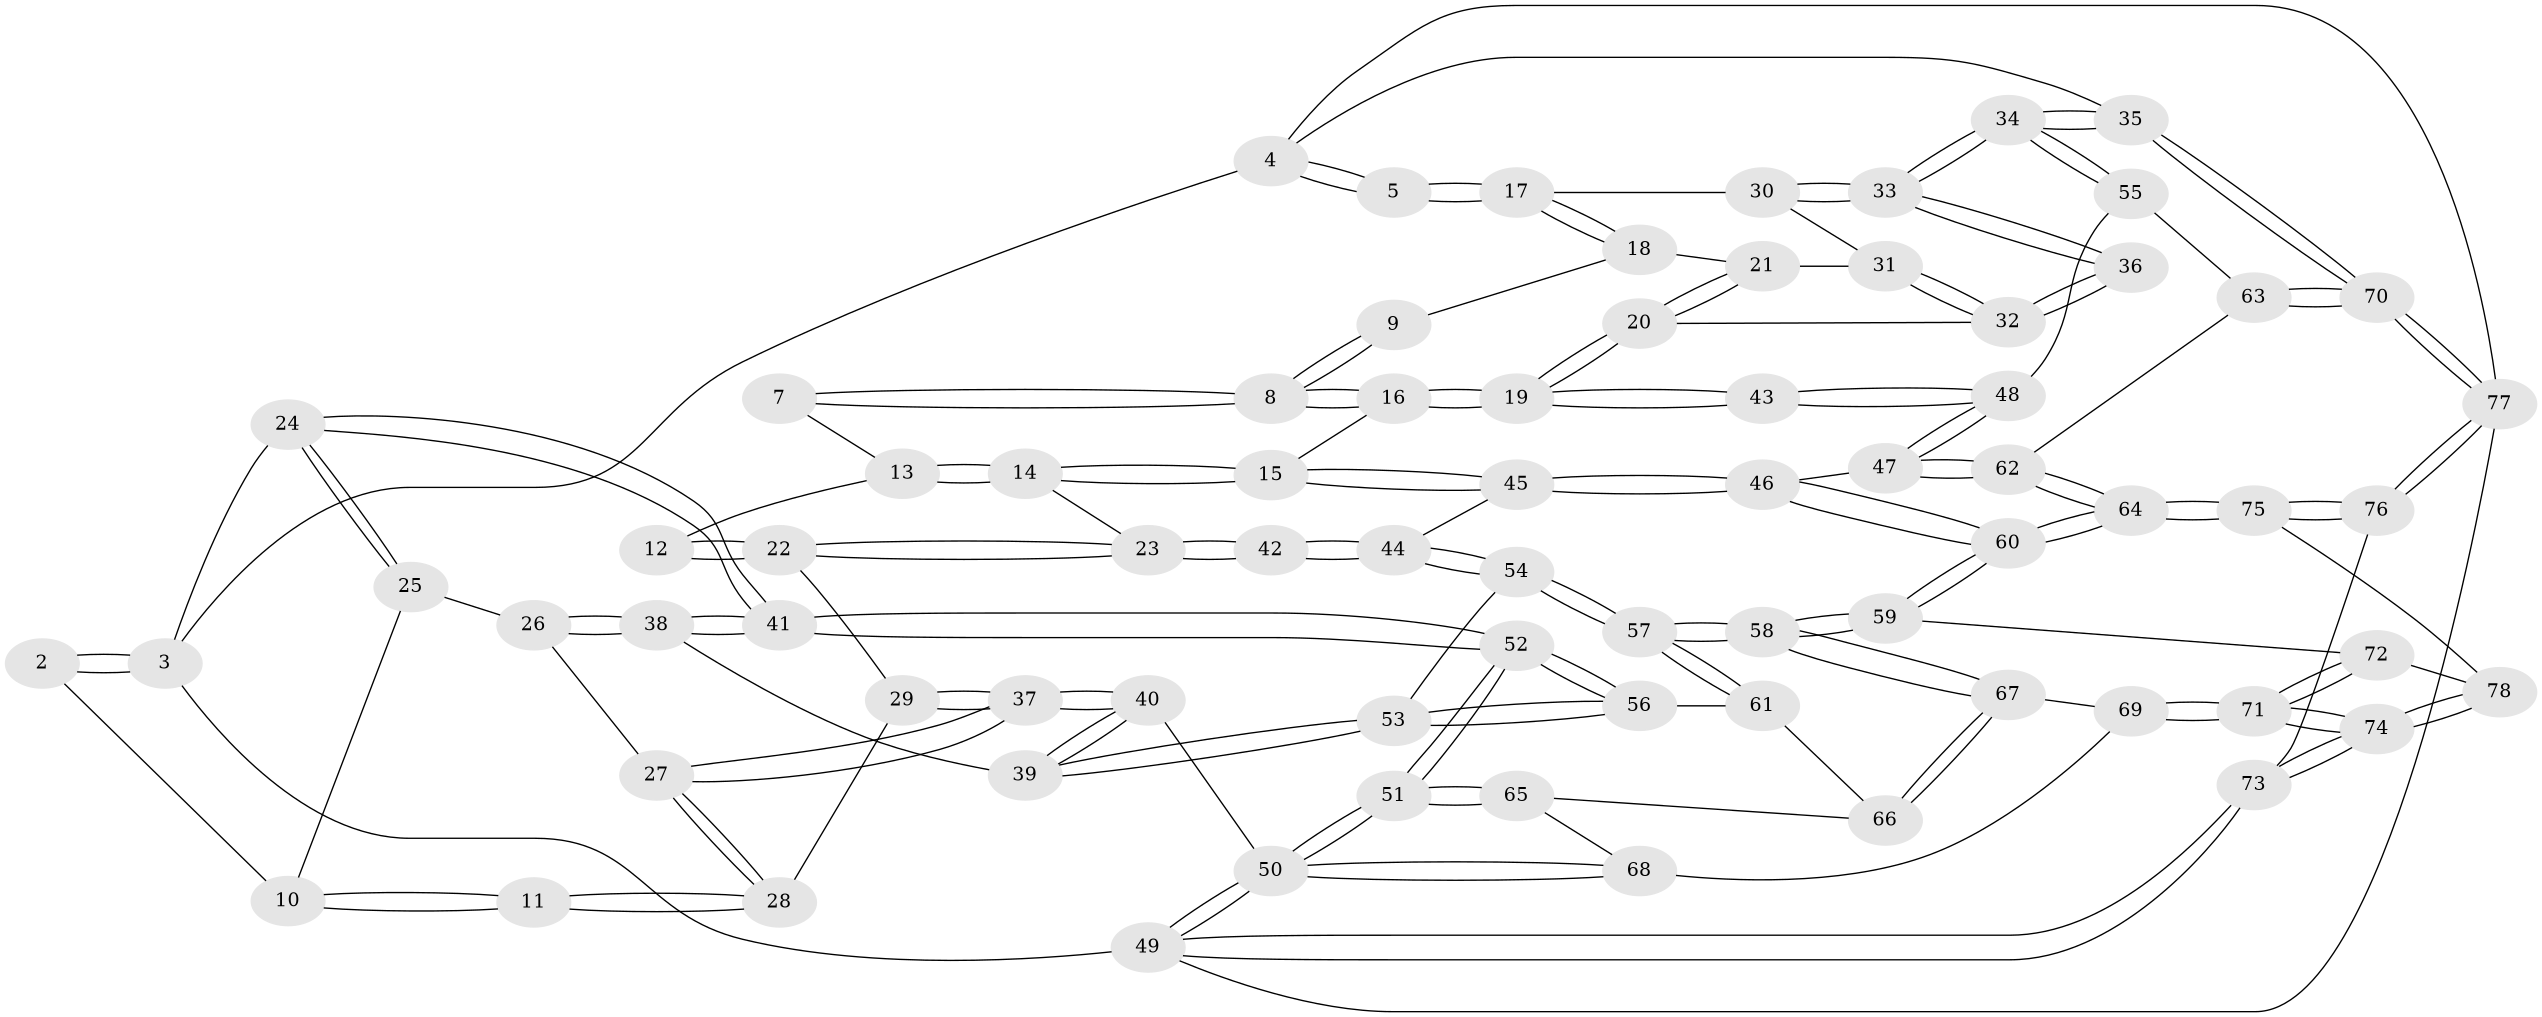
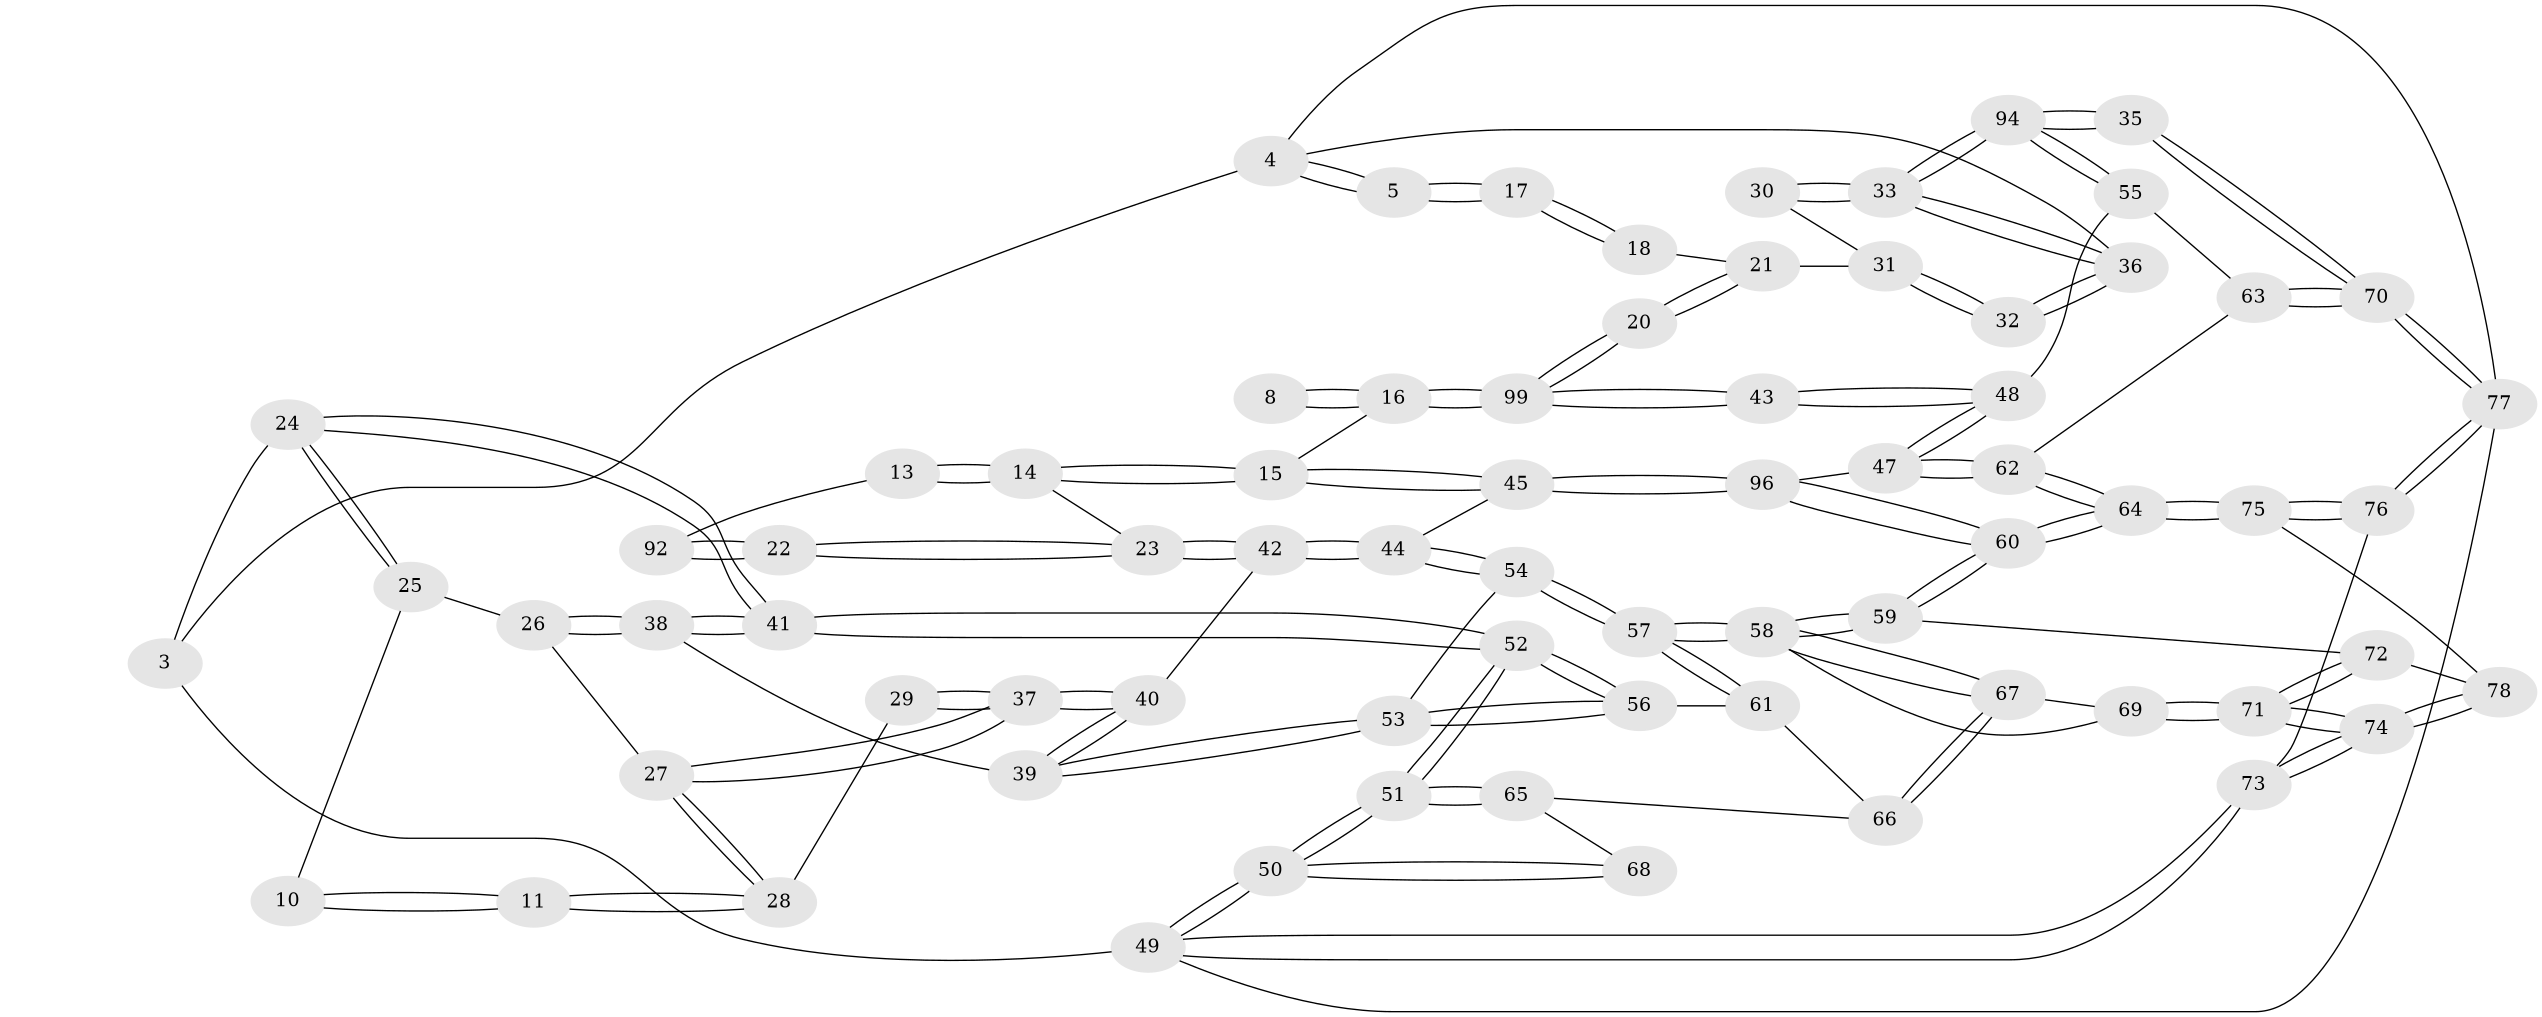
(1693, 57) -> (1721, 130)
(2008, 120) -> (2008, 120)
(1640, 193) -> none
(1824, 323) -> none
(1394, 325) -> none
(780, 399) -> none
(1517, 399) -> (1517, 399)
(1763, 485) -> (1763, 485)
(657, 550) -> (657, 550)
(847, 626) -> none
(42, 664) -> none
(1209, 785) -> (1210, 625)
(1912, 860) -> (1936, 722)
